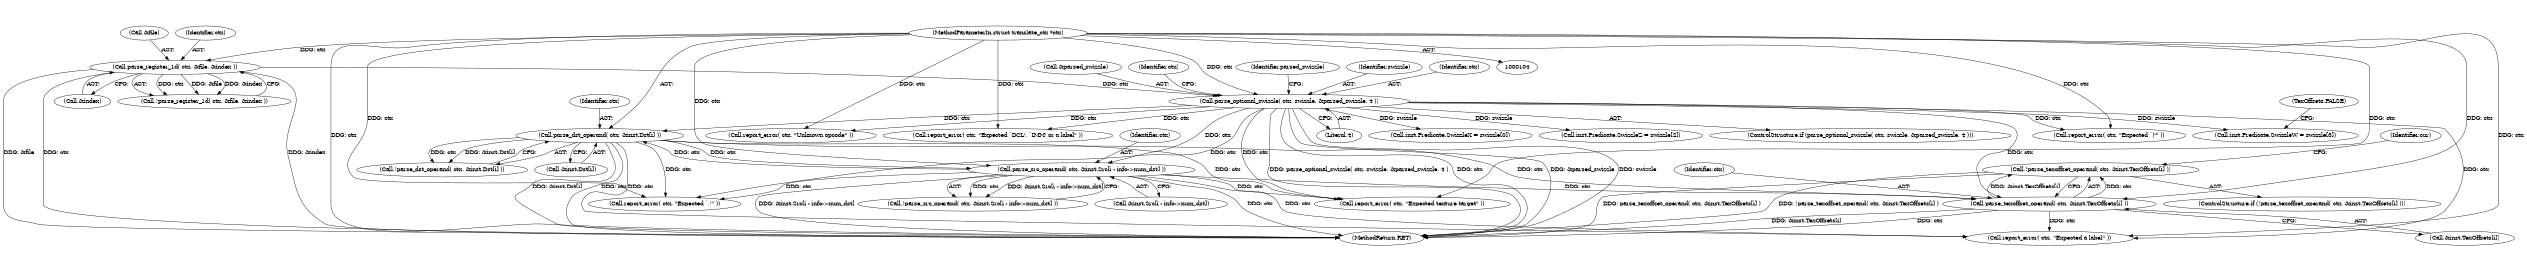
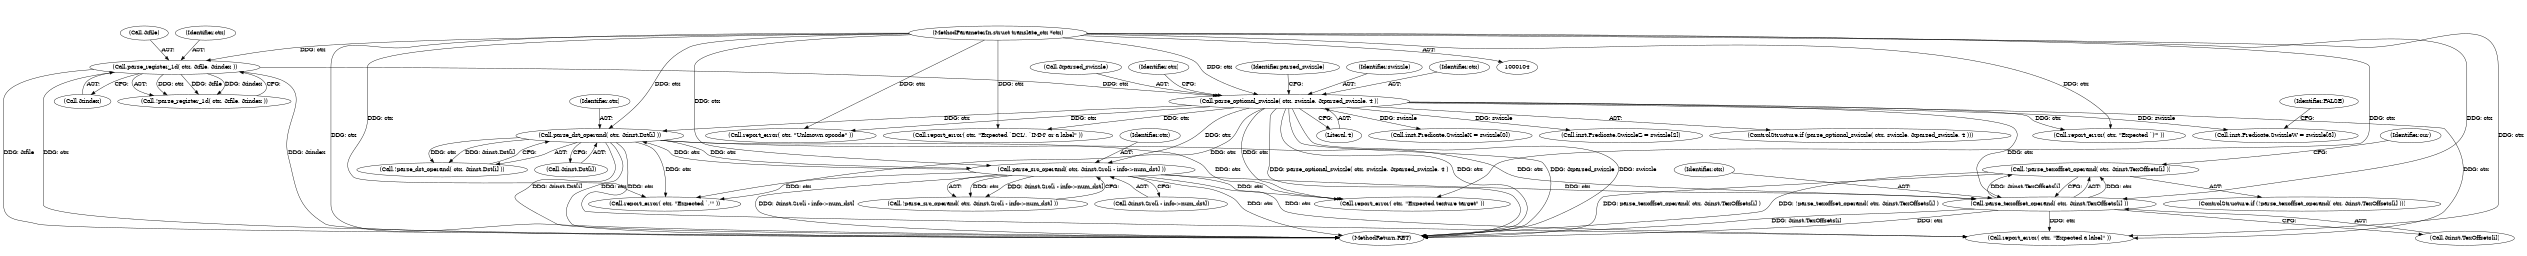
(668, 84) -> (668, 84)
(2319, 101) -> (2319, 101)
